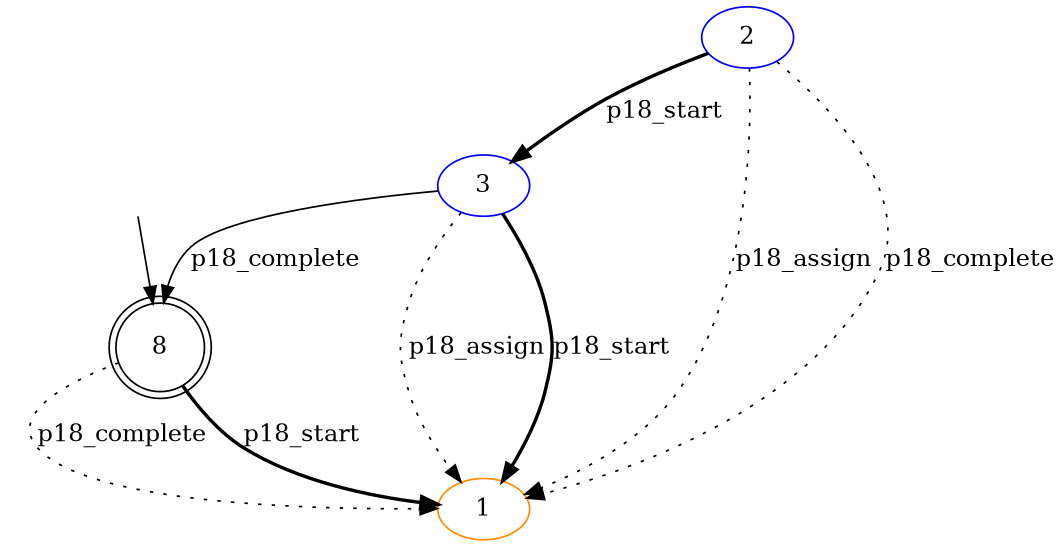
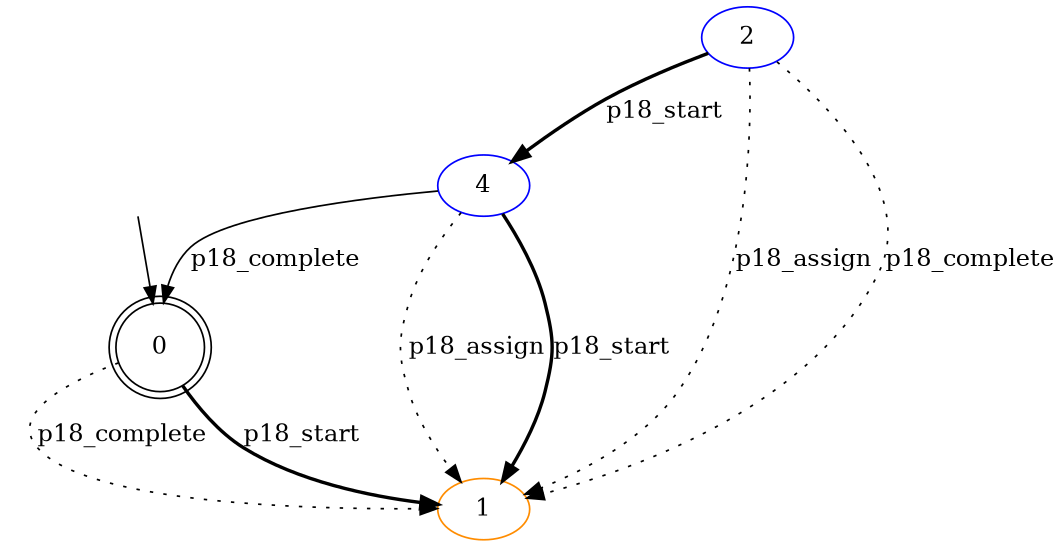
(484, 186) -> (484, 186)
(160, 347) -> (160, 347)
